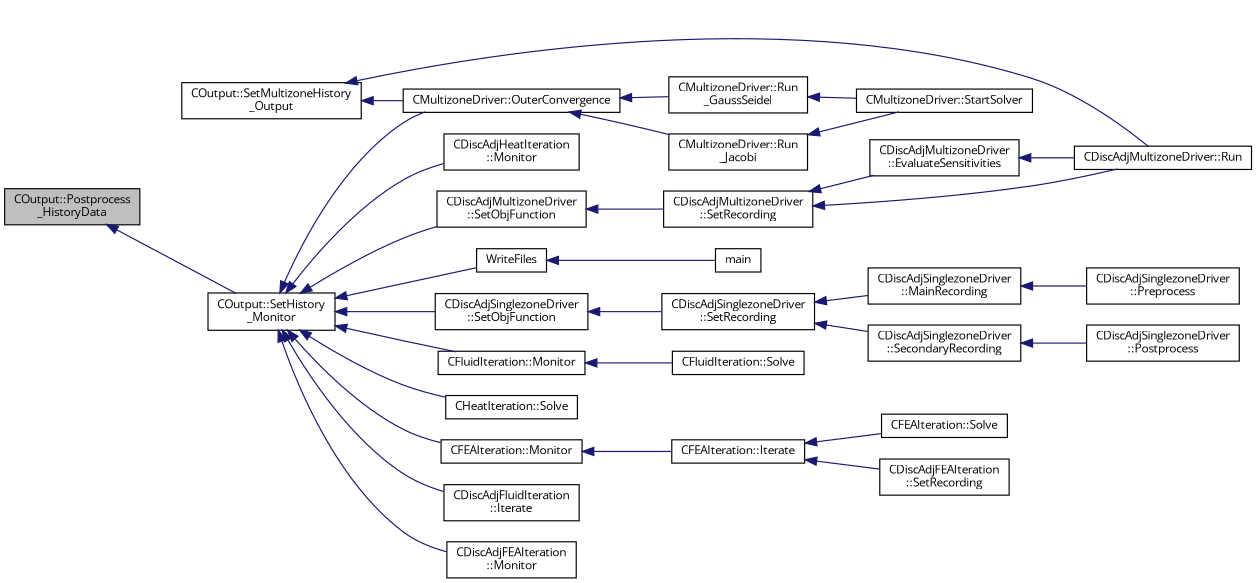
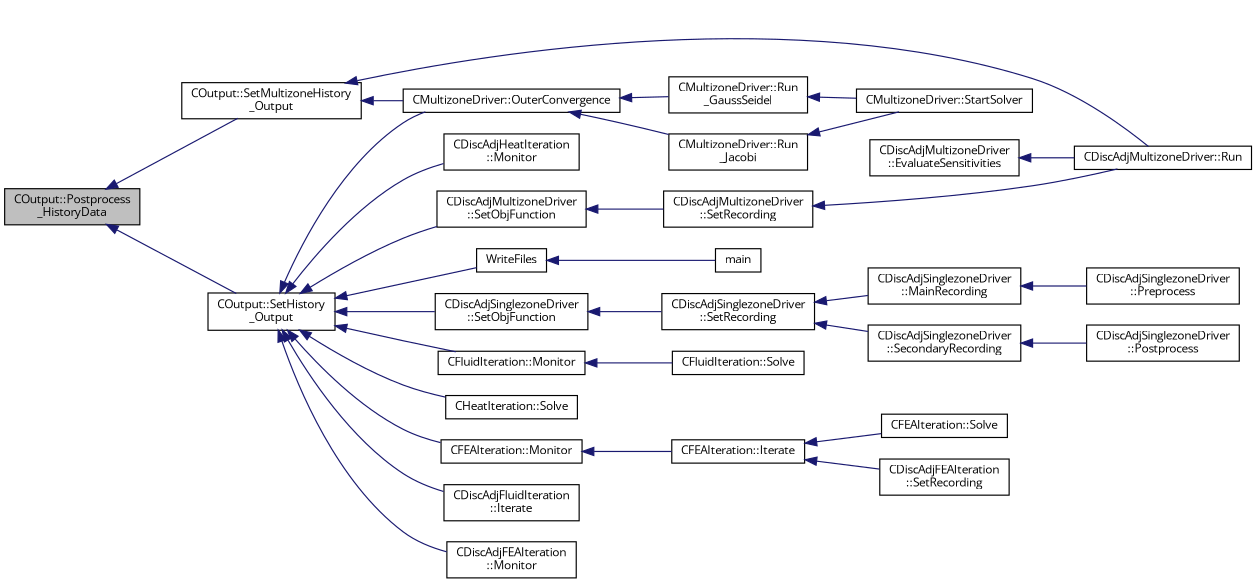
none -> (177, 151)
(847, 182) -> none
(272, 312) -> (272, 312)
